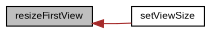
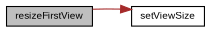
(118, 24) -> (107, 9)
